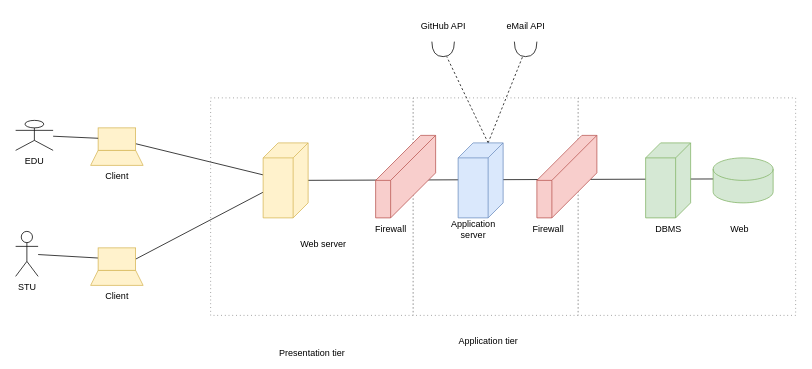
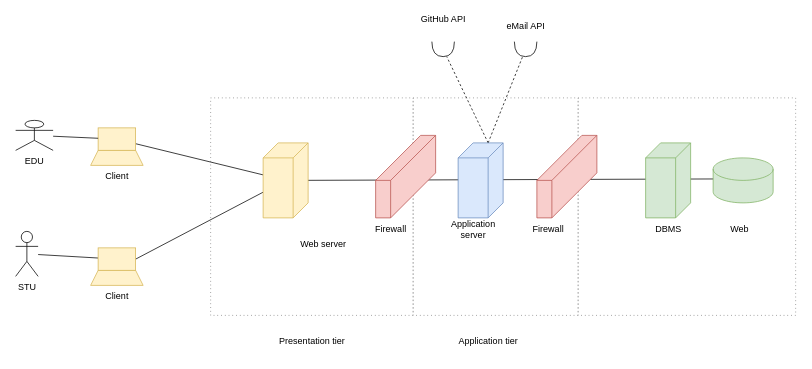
(443, 27) -> (443, 19)
(312, 353) -> (312, 342)
